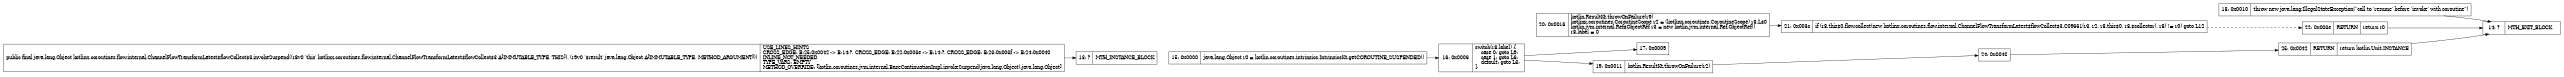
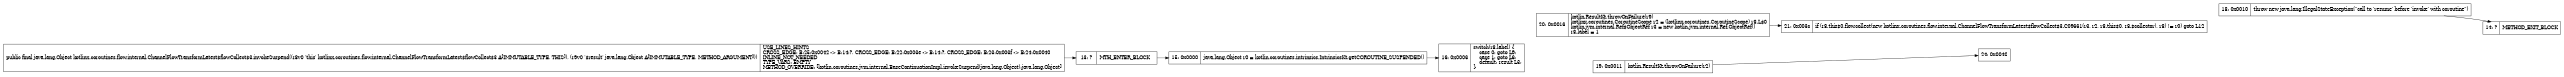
(2345, 28) -> none
(2530, 28) -> (2530, 28)
(1585, 32) -> (1585, 32)
(1653, 49) -> none
(2345, 49) -> none
(1125, 58) -> (1125, 58)
none -> (1161, 58)
(1557, 62) -> none
(1497, 63) -> (1498, 63)
